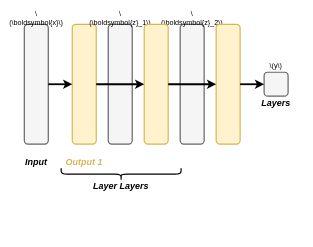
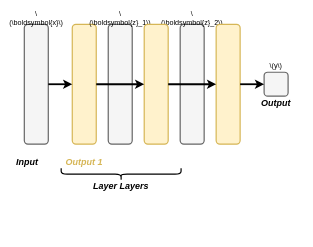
(276, 102) -> (276, 102)
(36, 162) -> (27, 162)
